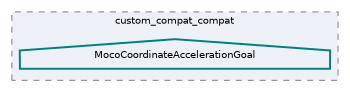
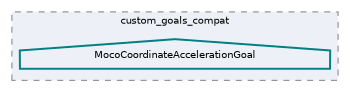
(175, 21) -> (175, 21)
